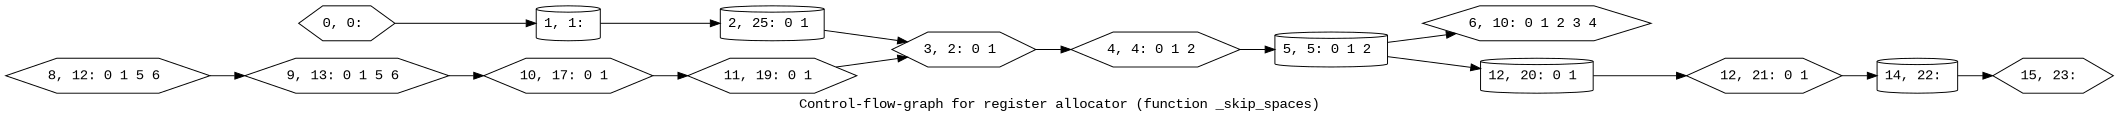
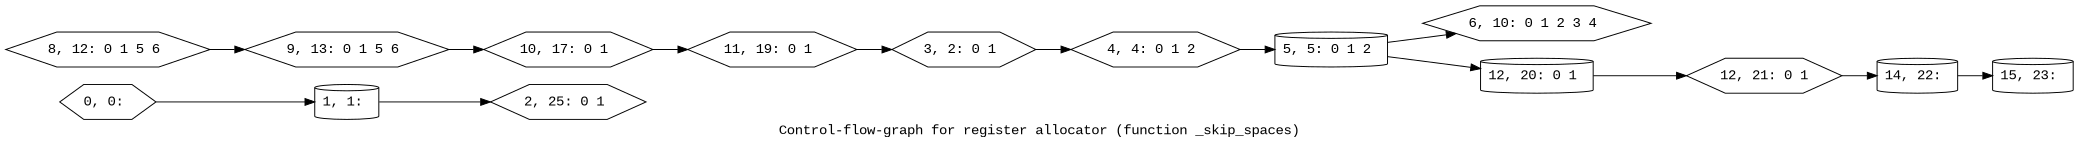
(772, 23) -> (568, 102)
(861, 35) -> none
(2053, 76) -> (2033, 76)
